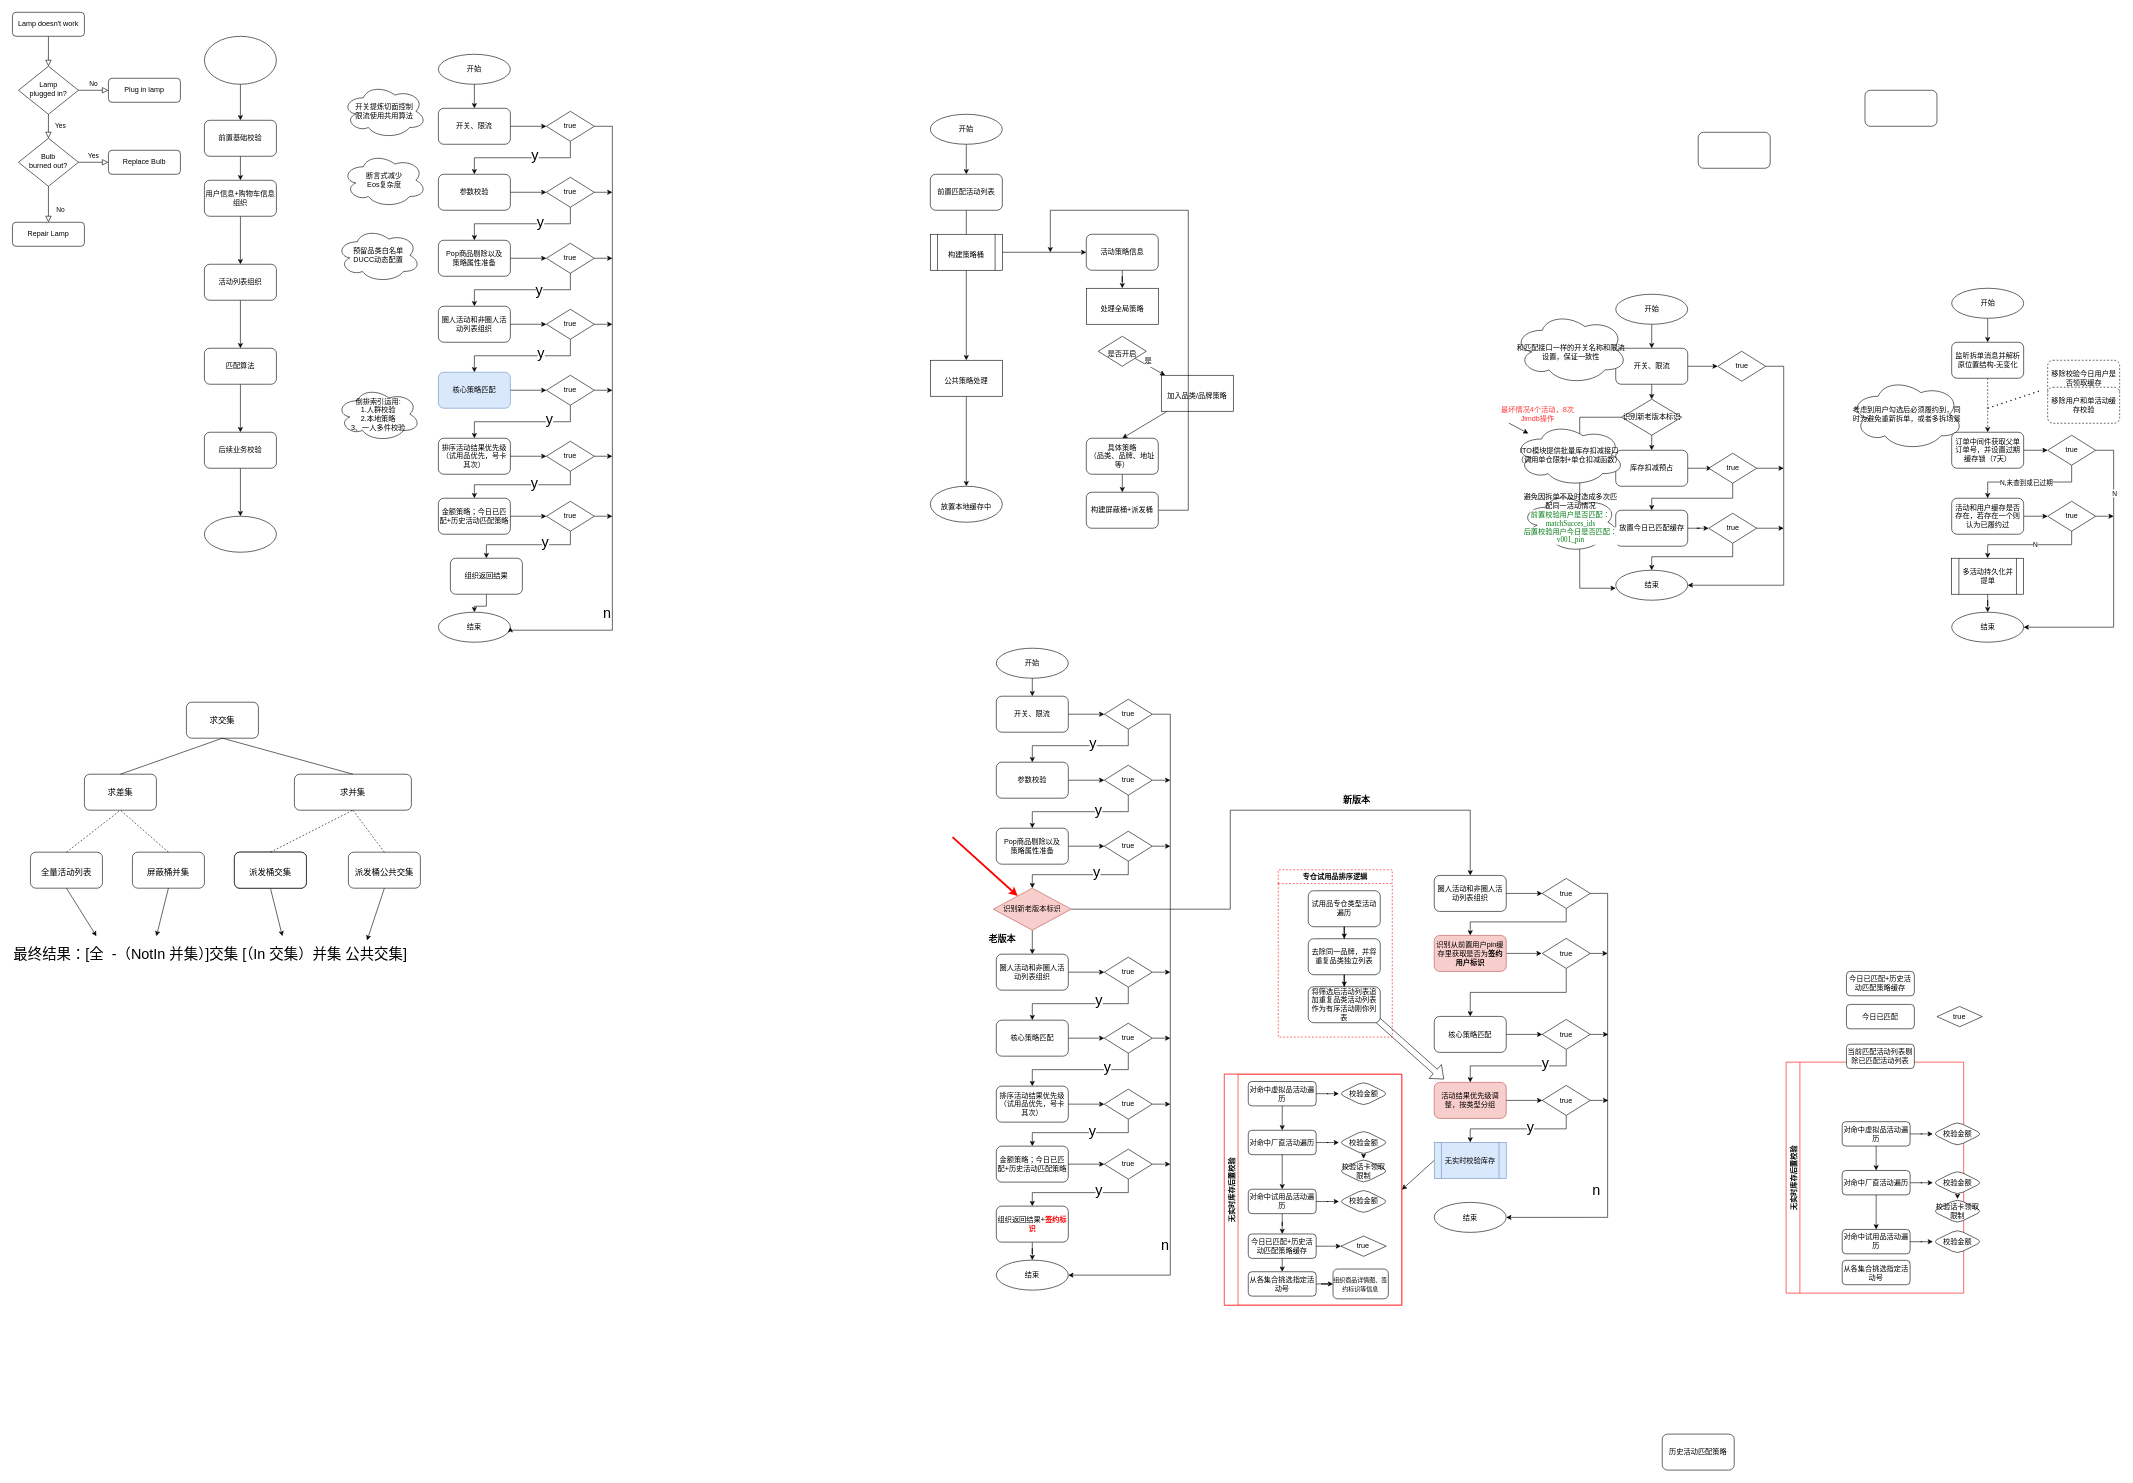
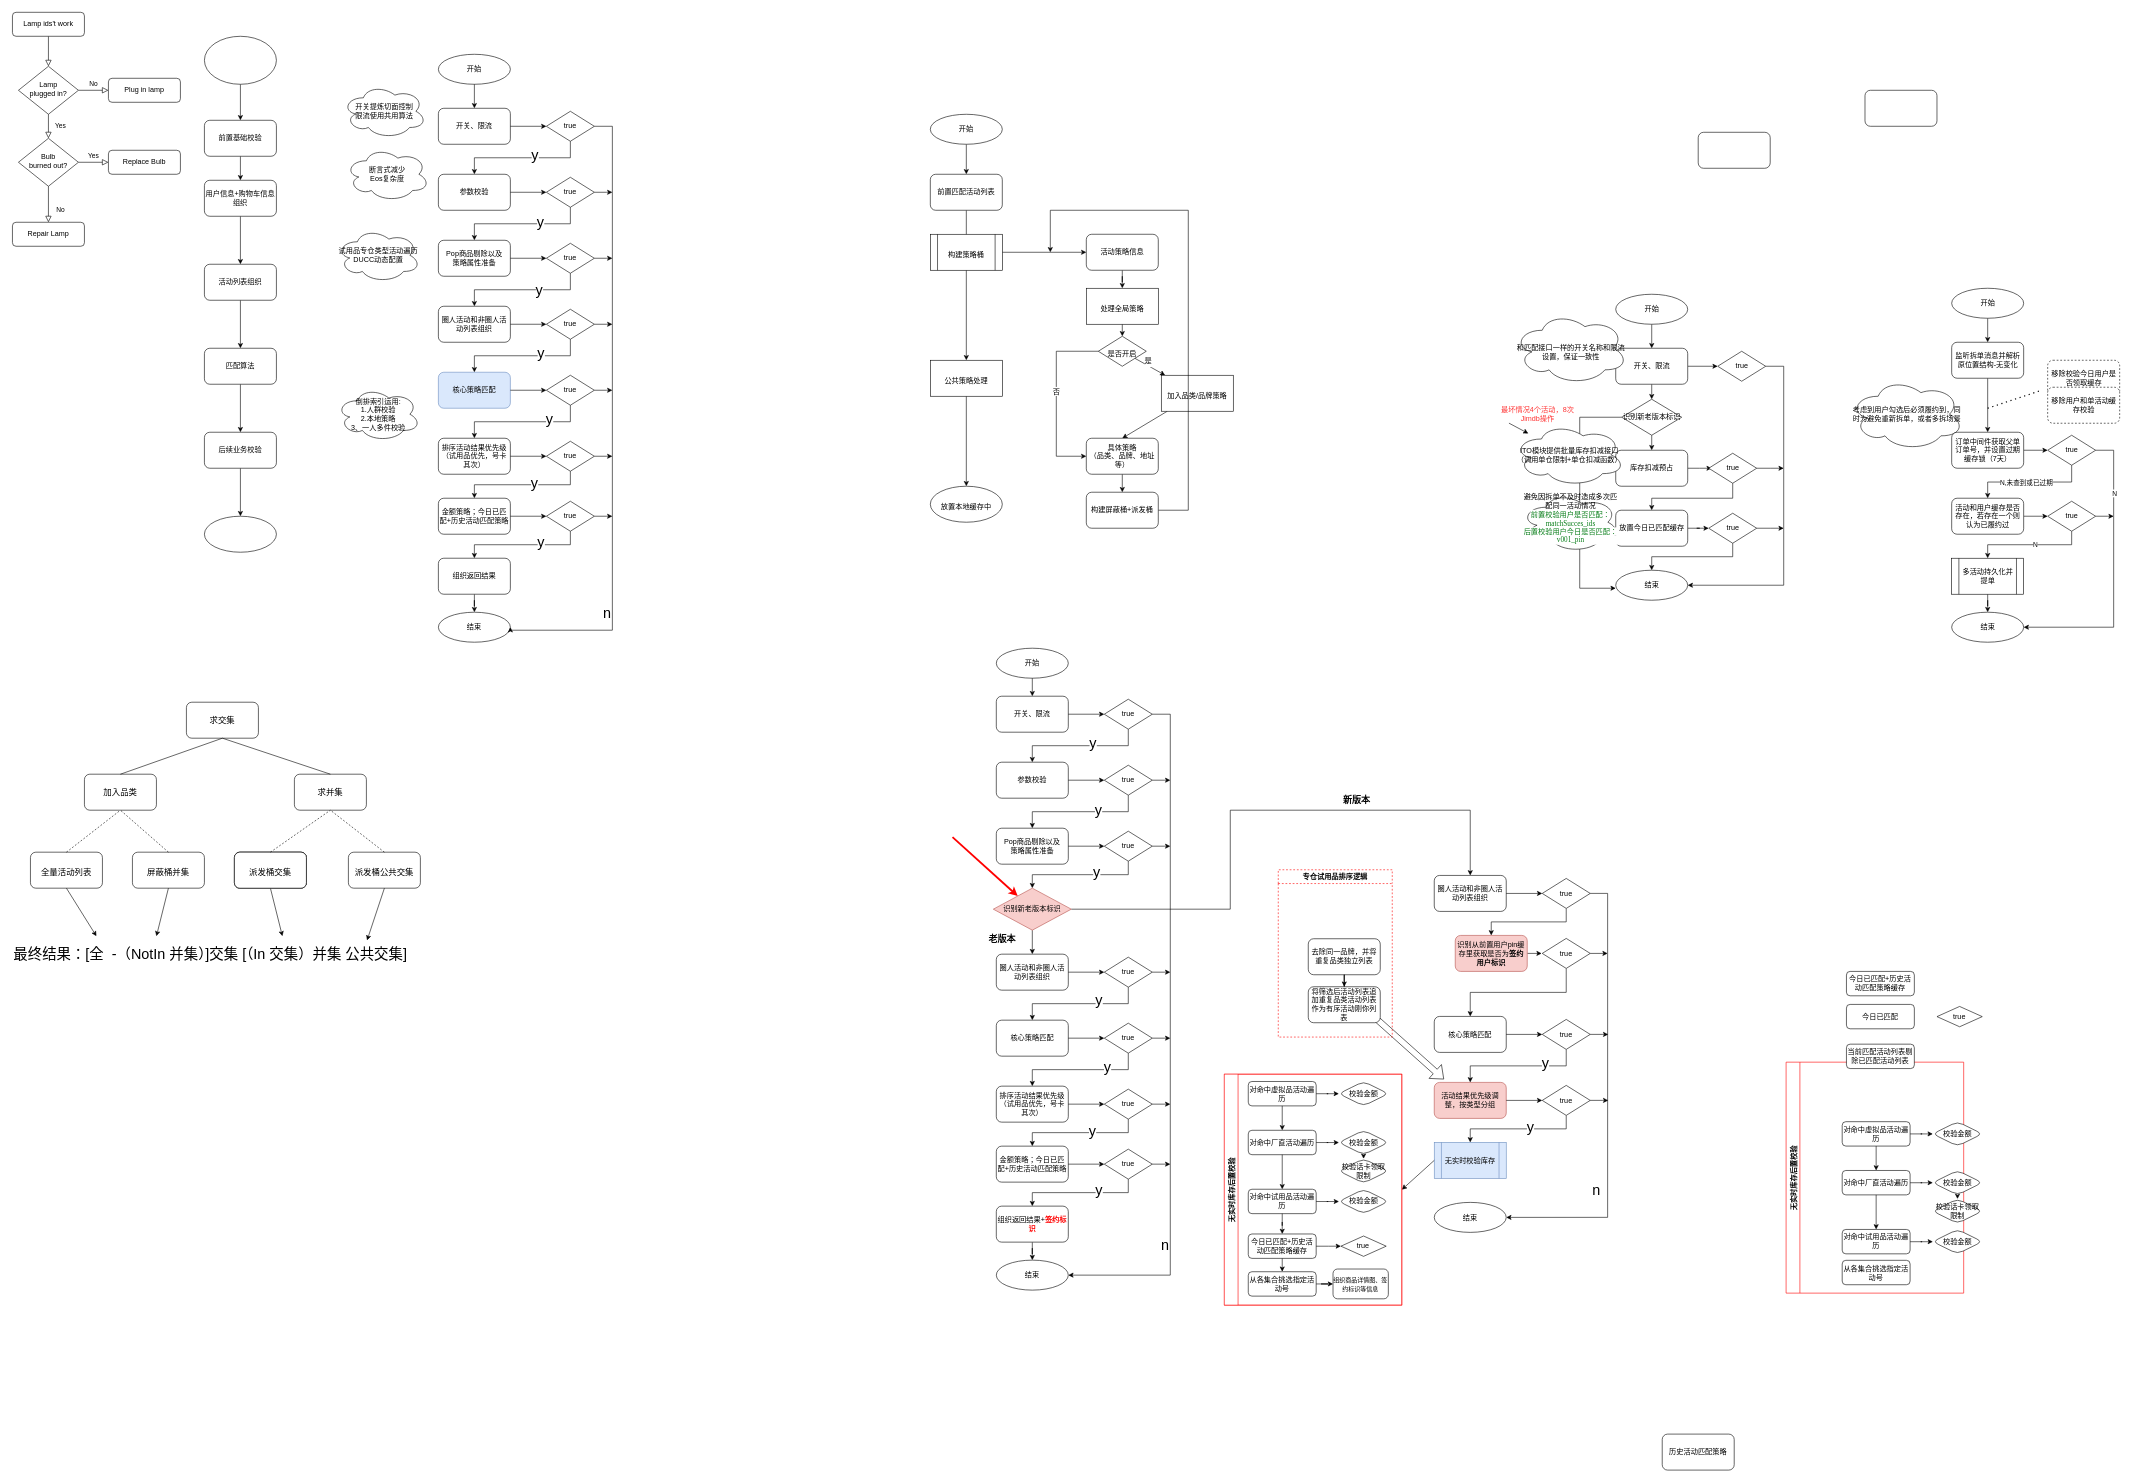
(48, 24) -> (48, 24)
(384, 180) -> (387, 174)
(378, 255) -> (378, 255)
none -> (1122, 330)
none -> (1056, 391)
(1988, 403) -> (1988, 403)
(486, 576) -> (474, 576)
(120, 792) -> (120, 792)
(353, 792) -> (330, 792)
(1344, 909) -> none
(1344, 935) -> none
(1470, 954) -> (1491, 954)
